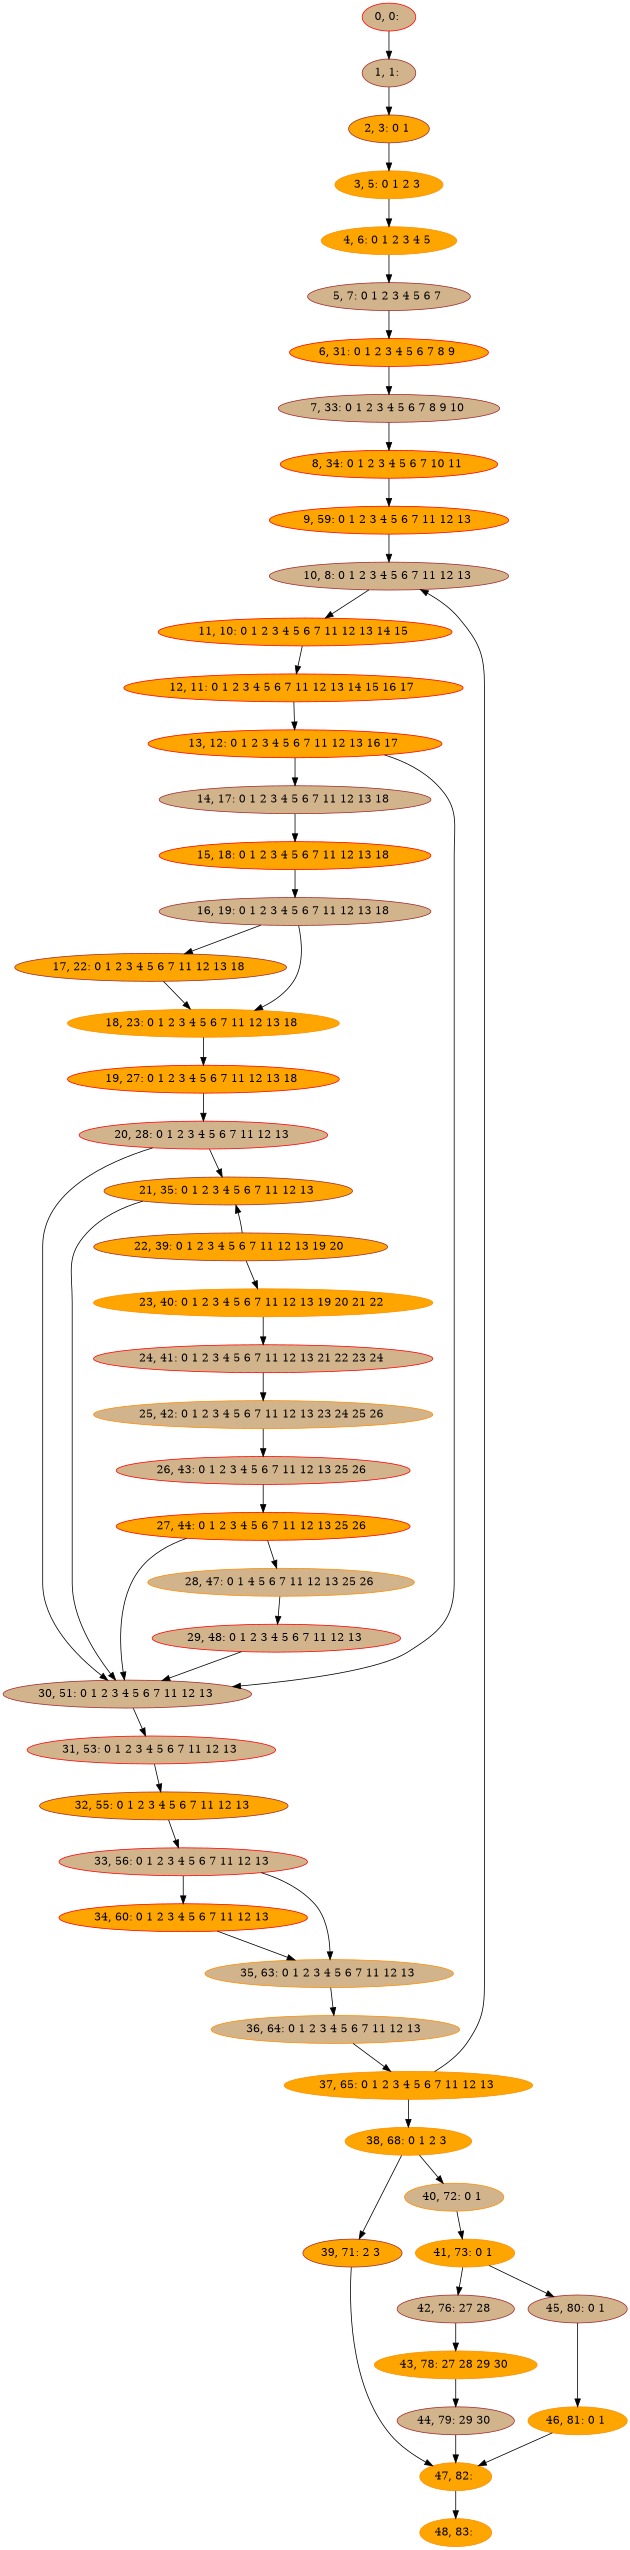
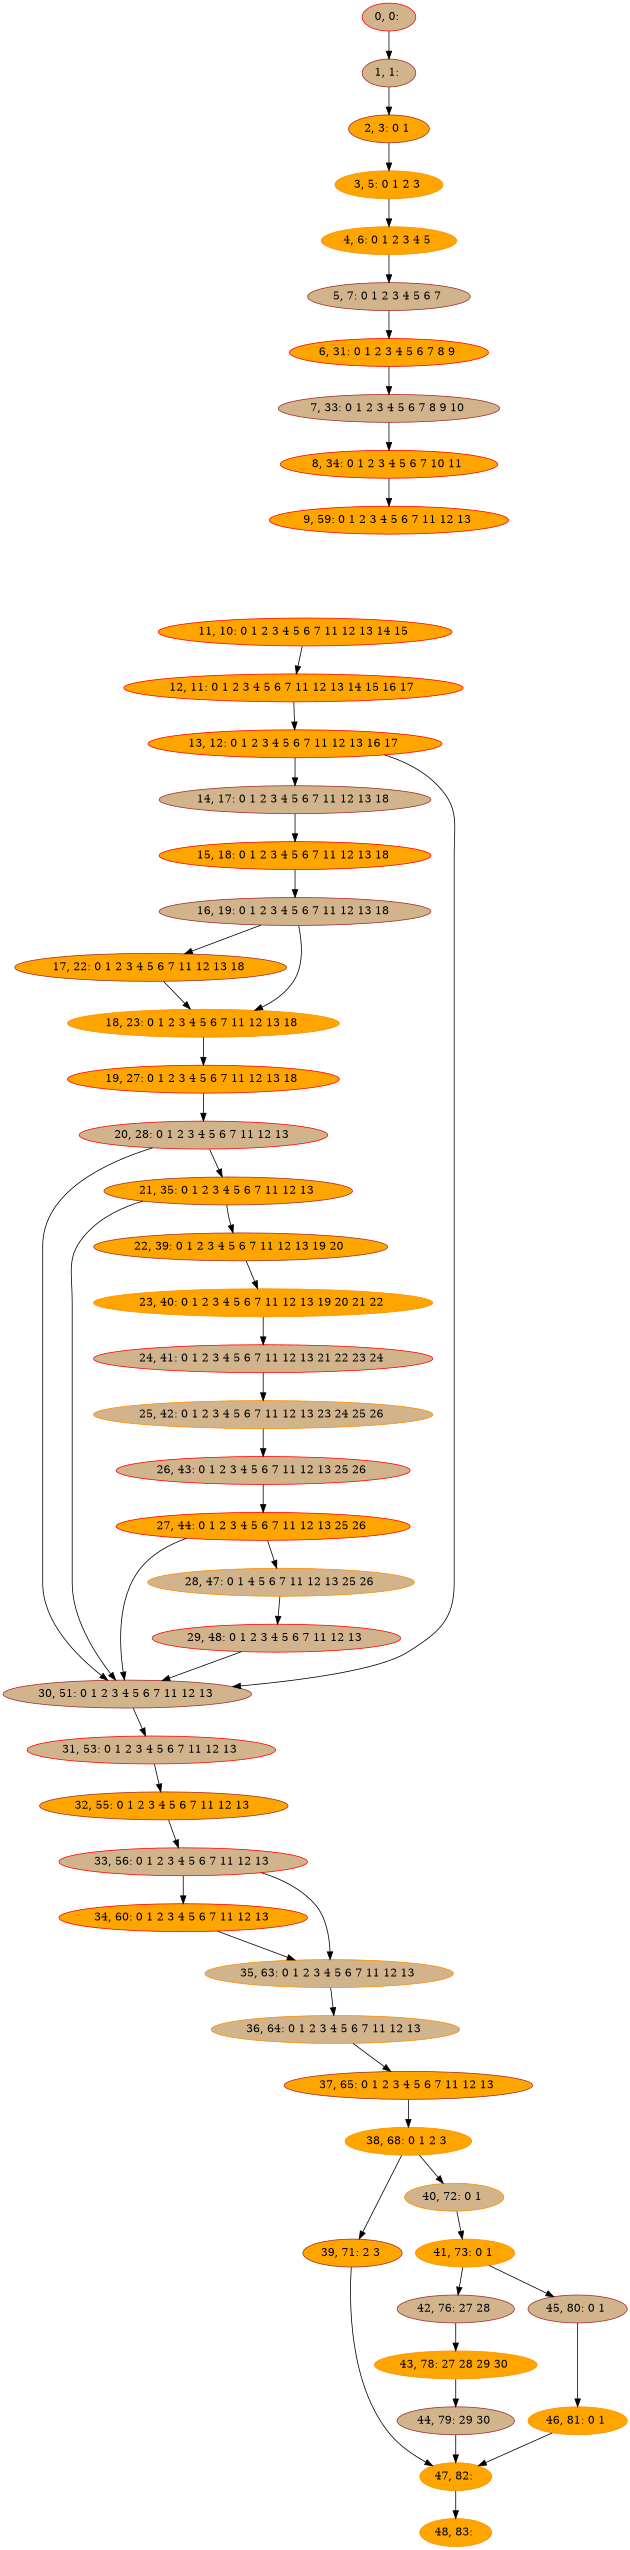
(389, 576) -> none
(241, 1223) -> (228, 1215)
(408, 2085) -> (408, 2085)
